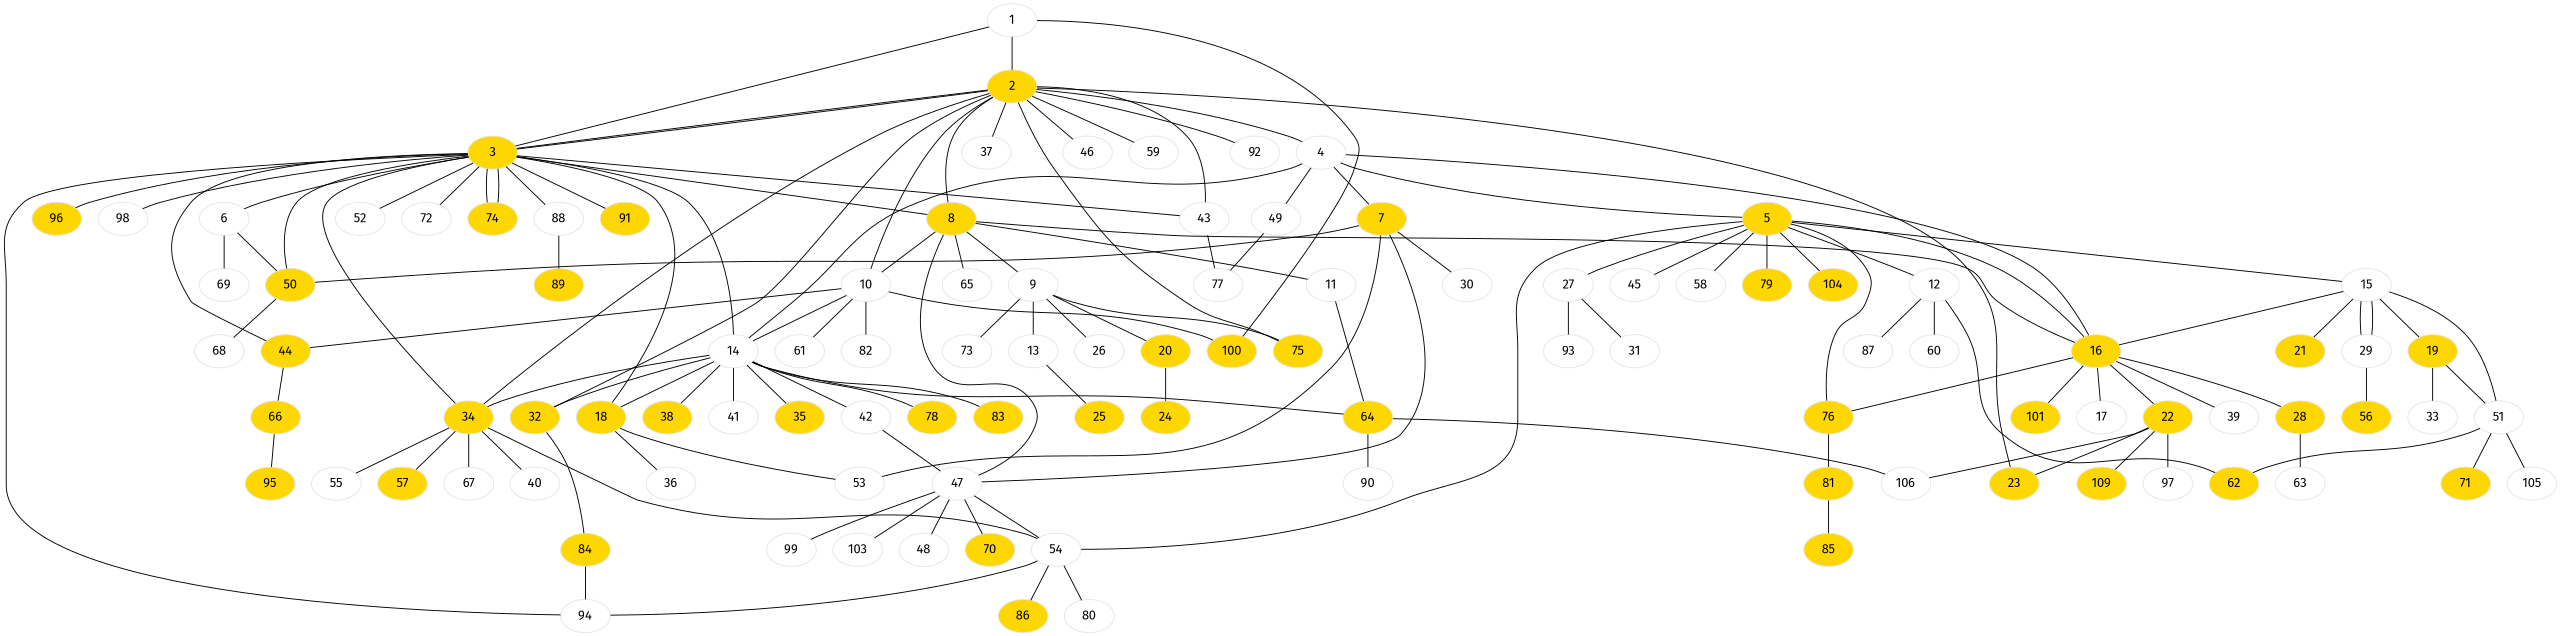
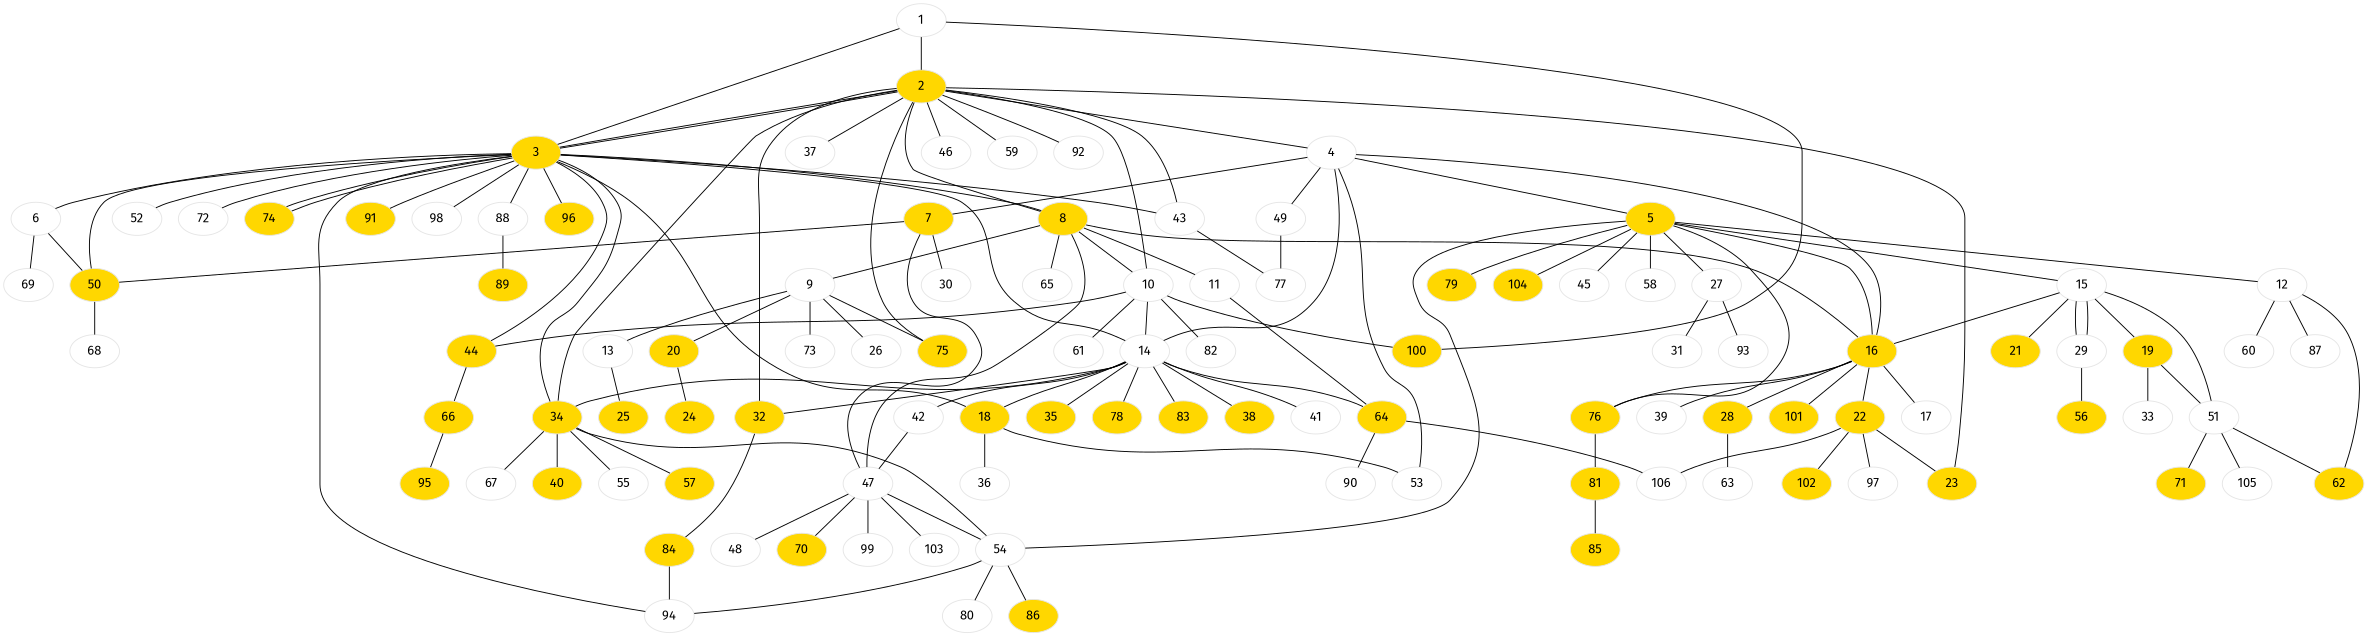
(1189, 449) -> (1368, 324)
(535, 484) -> (557, 484)
(2102, 484) -> (1807, 484)
